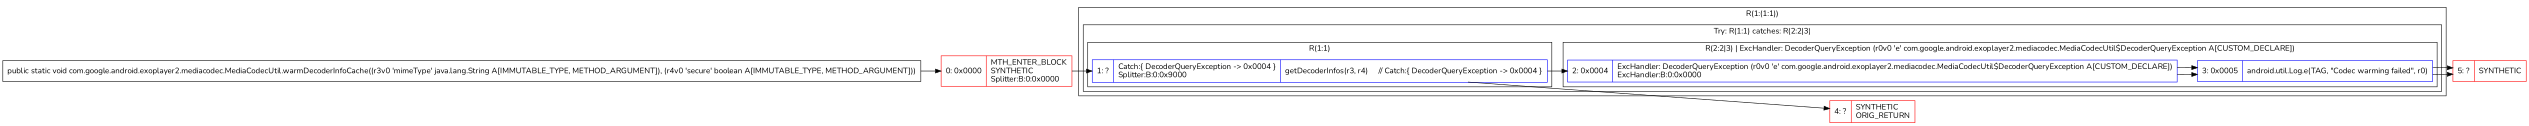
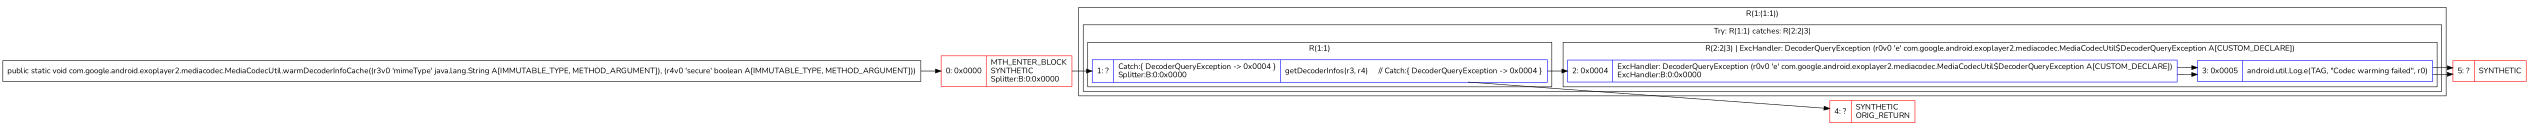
(1153, 75) -> (1153, 75)
